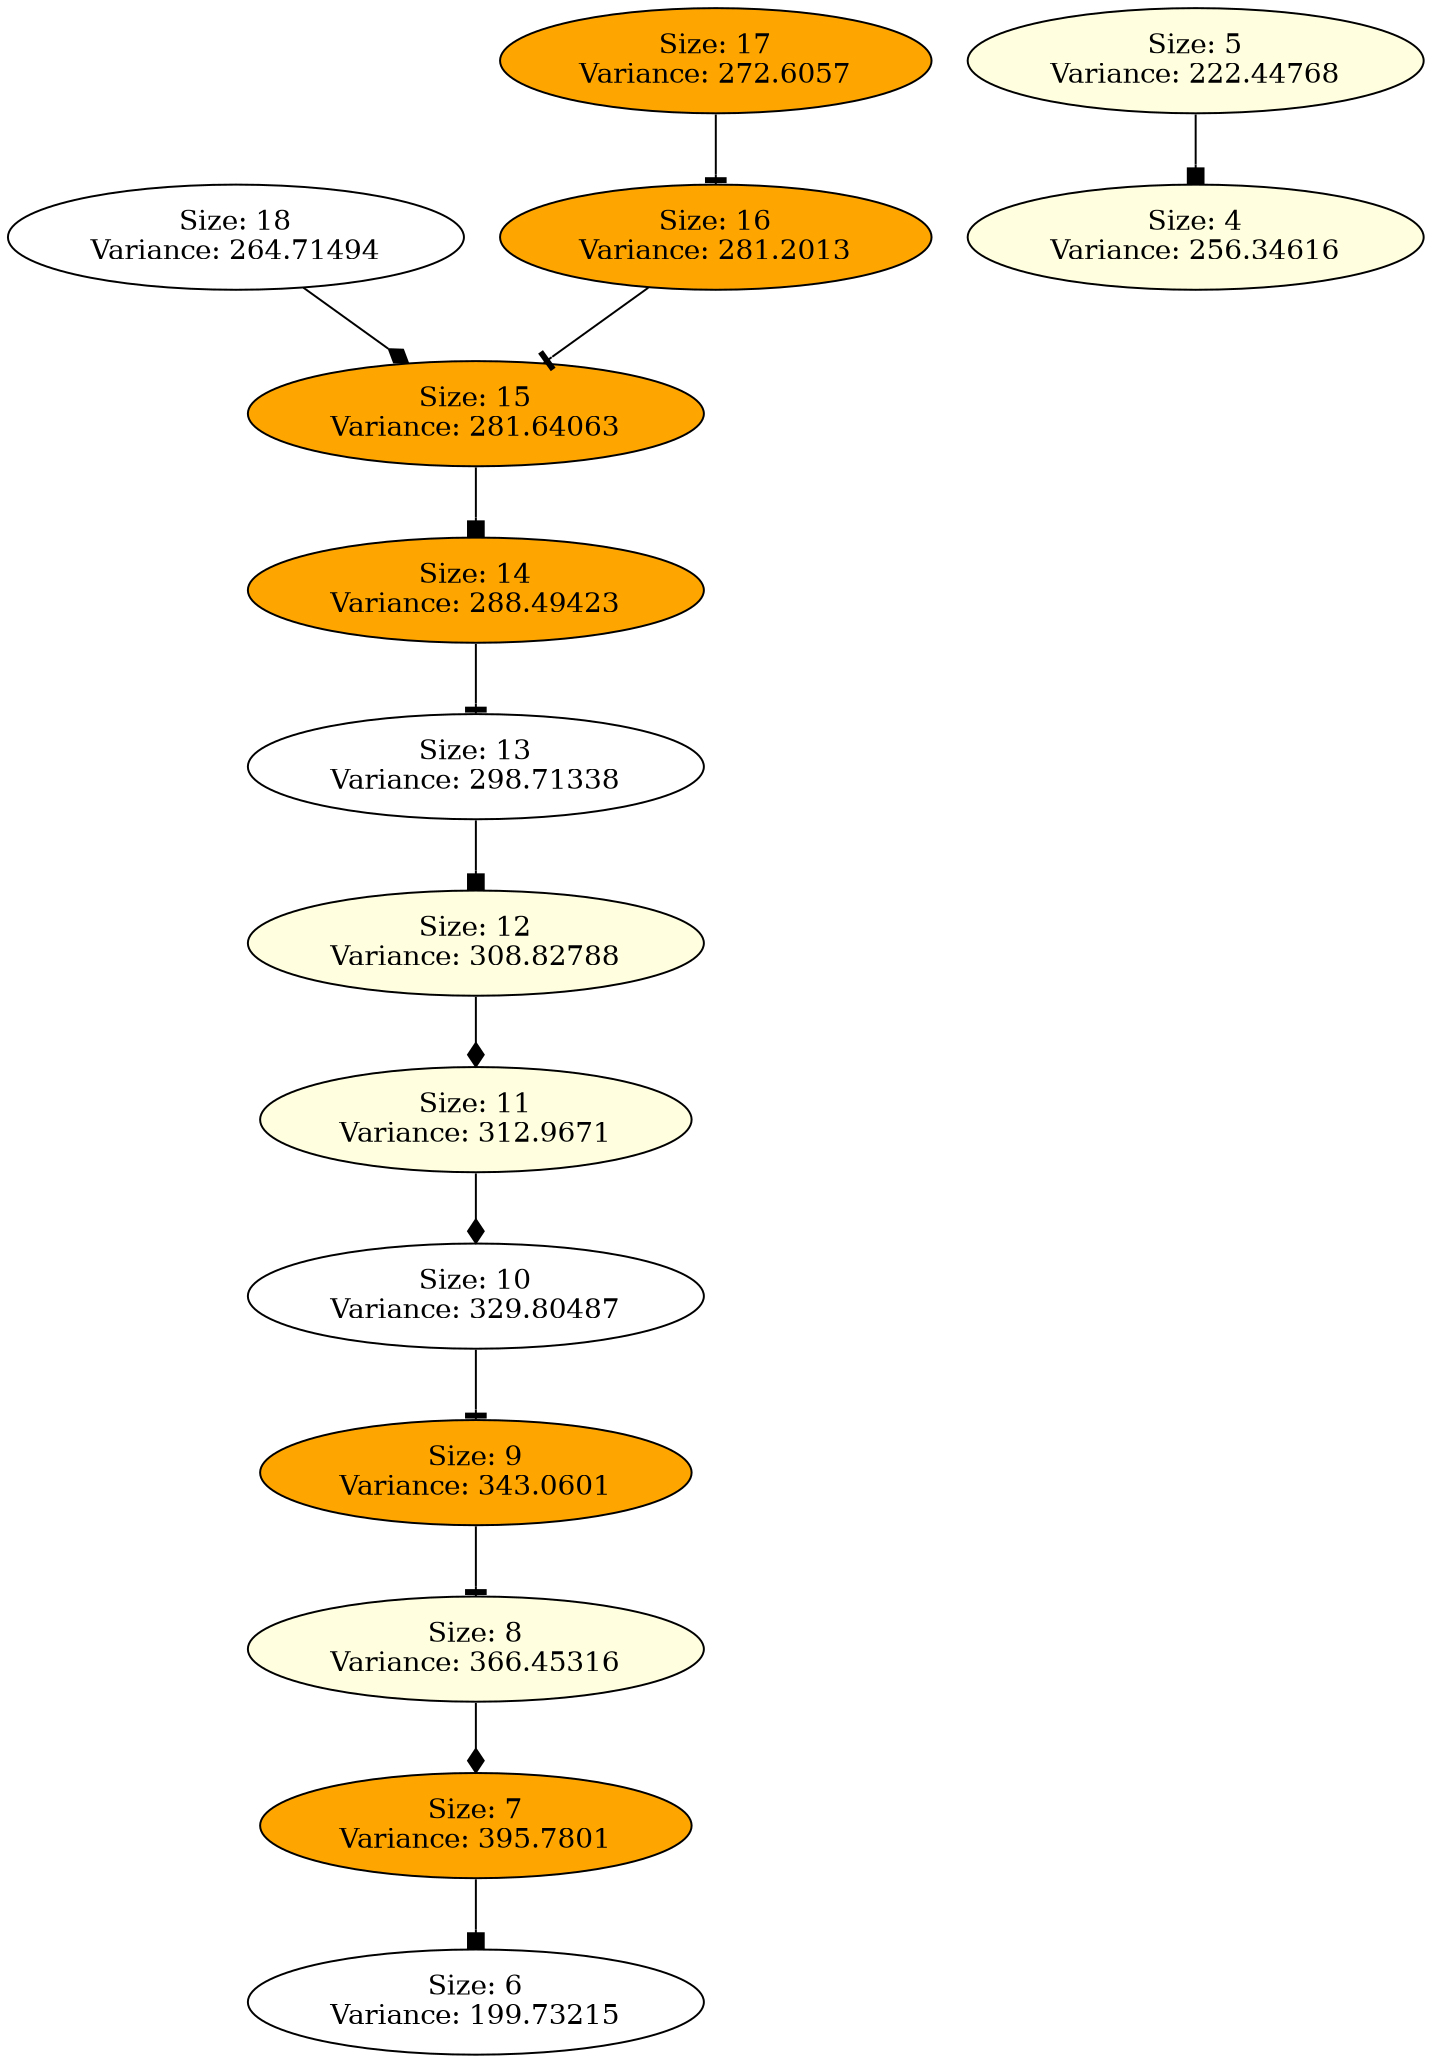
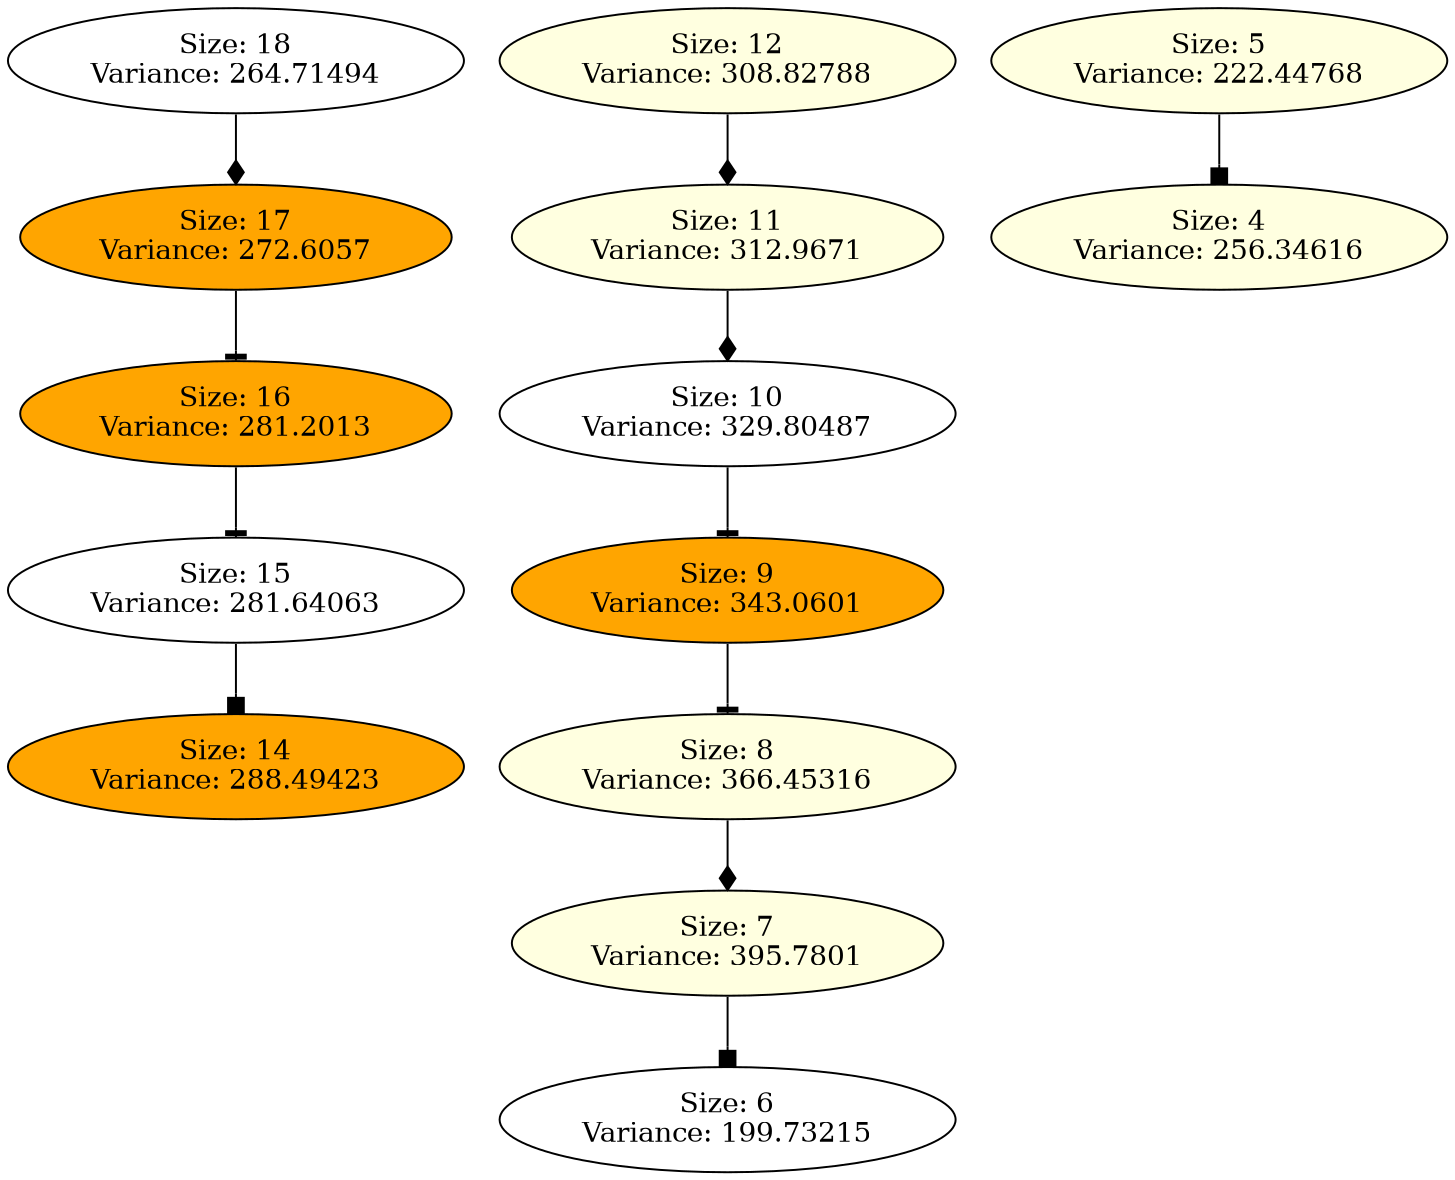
(346, 318) -> (236, 137)
(476, 414) -> (236, 590)
(476, 767) -> none
(476, 1826) -> (728, 943)
